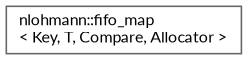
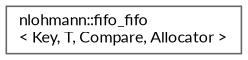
(124, 30) -> (124, 30)
